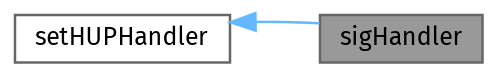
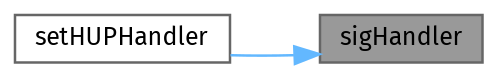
(288, 22) -> (262, 56)
